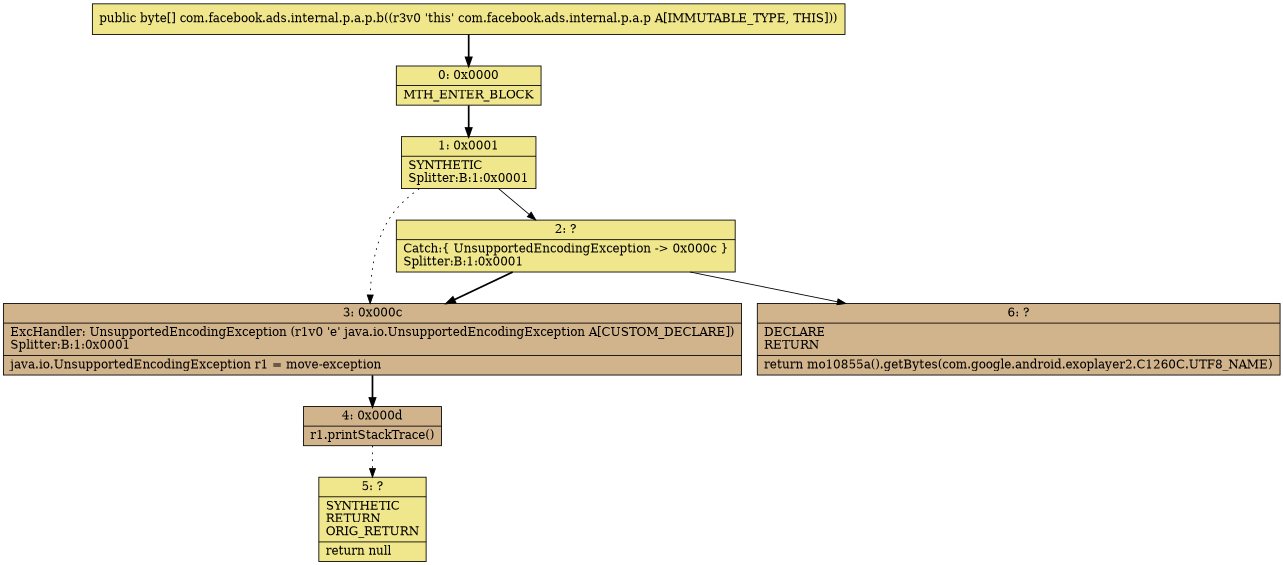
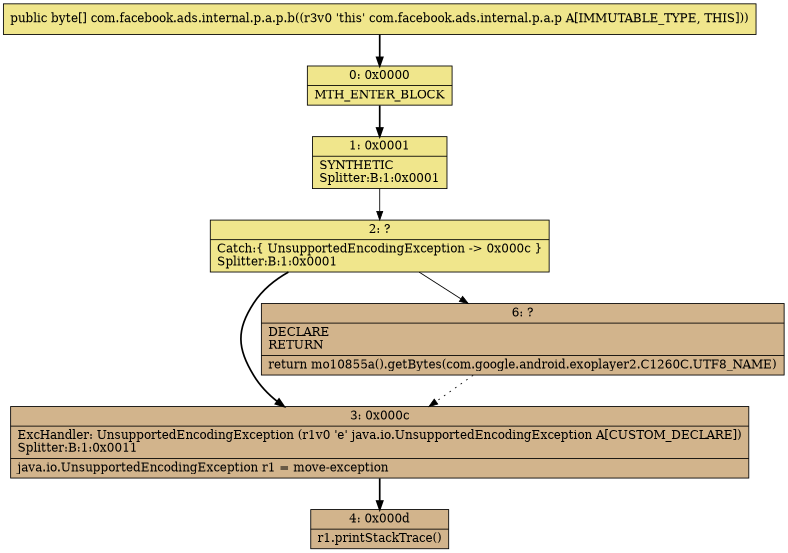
(381, 235) -> (455, 388)
(71, 345) -> (78, 448)
(372, 519) -> none
